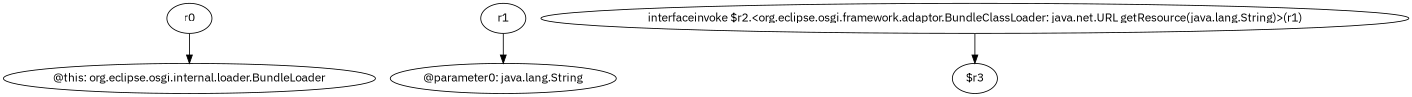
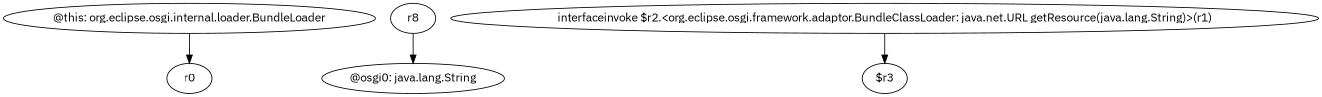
(503, 18) -> (413, 18)
(189, 44) -> (189, 44)
(503, 78) -> (413, 78)
